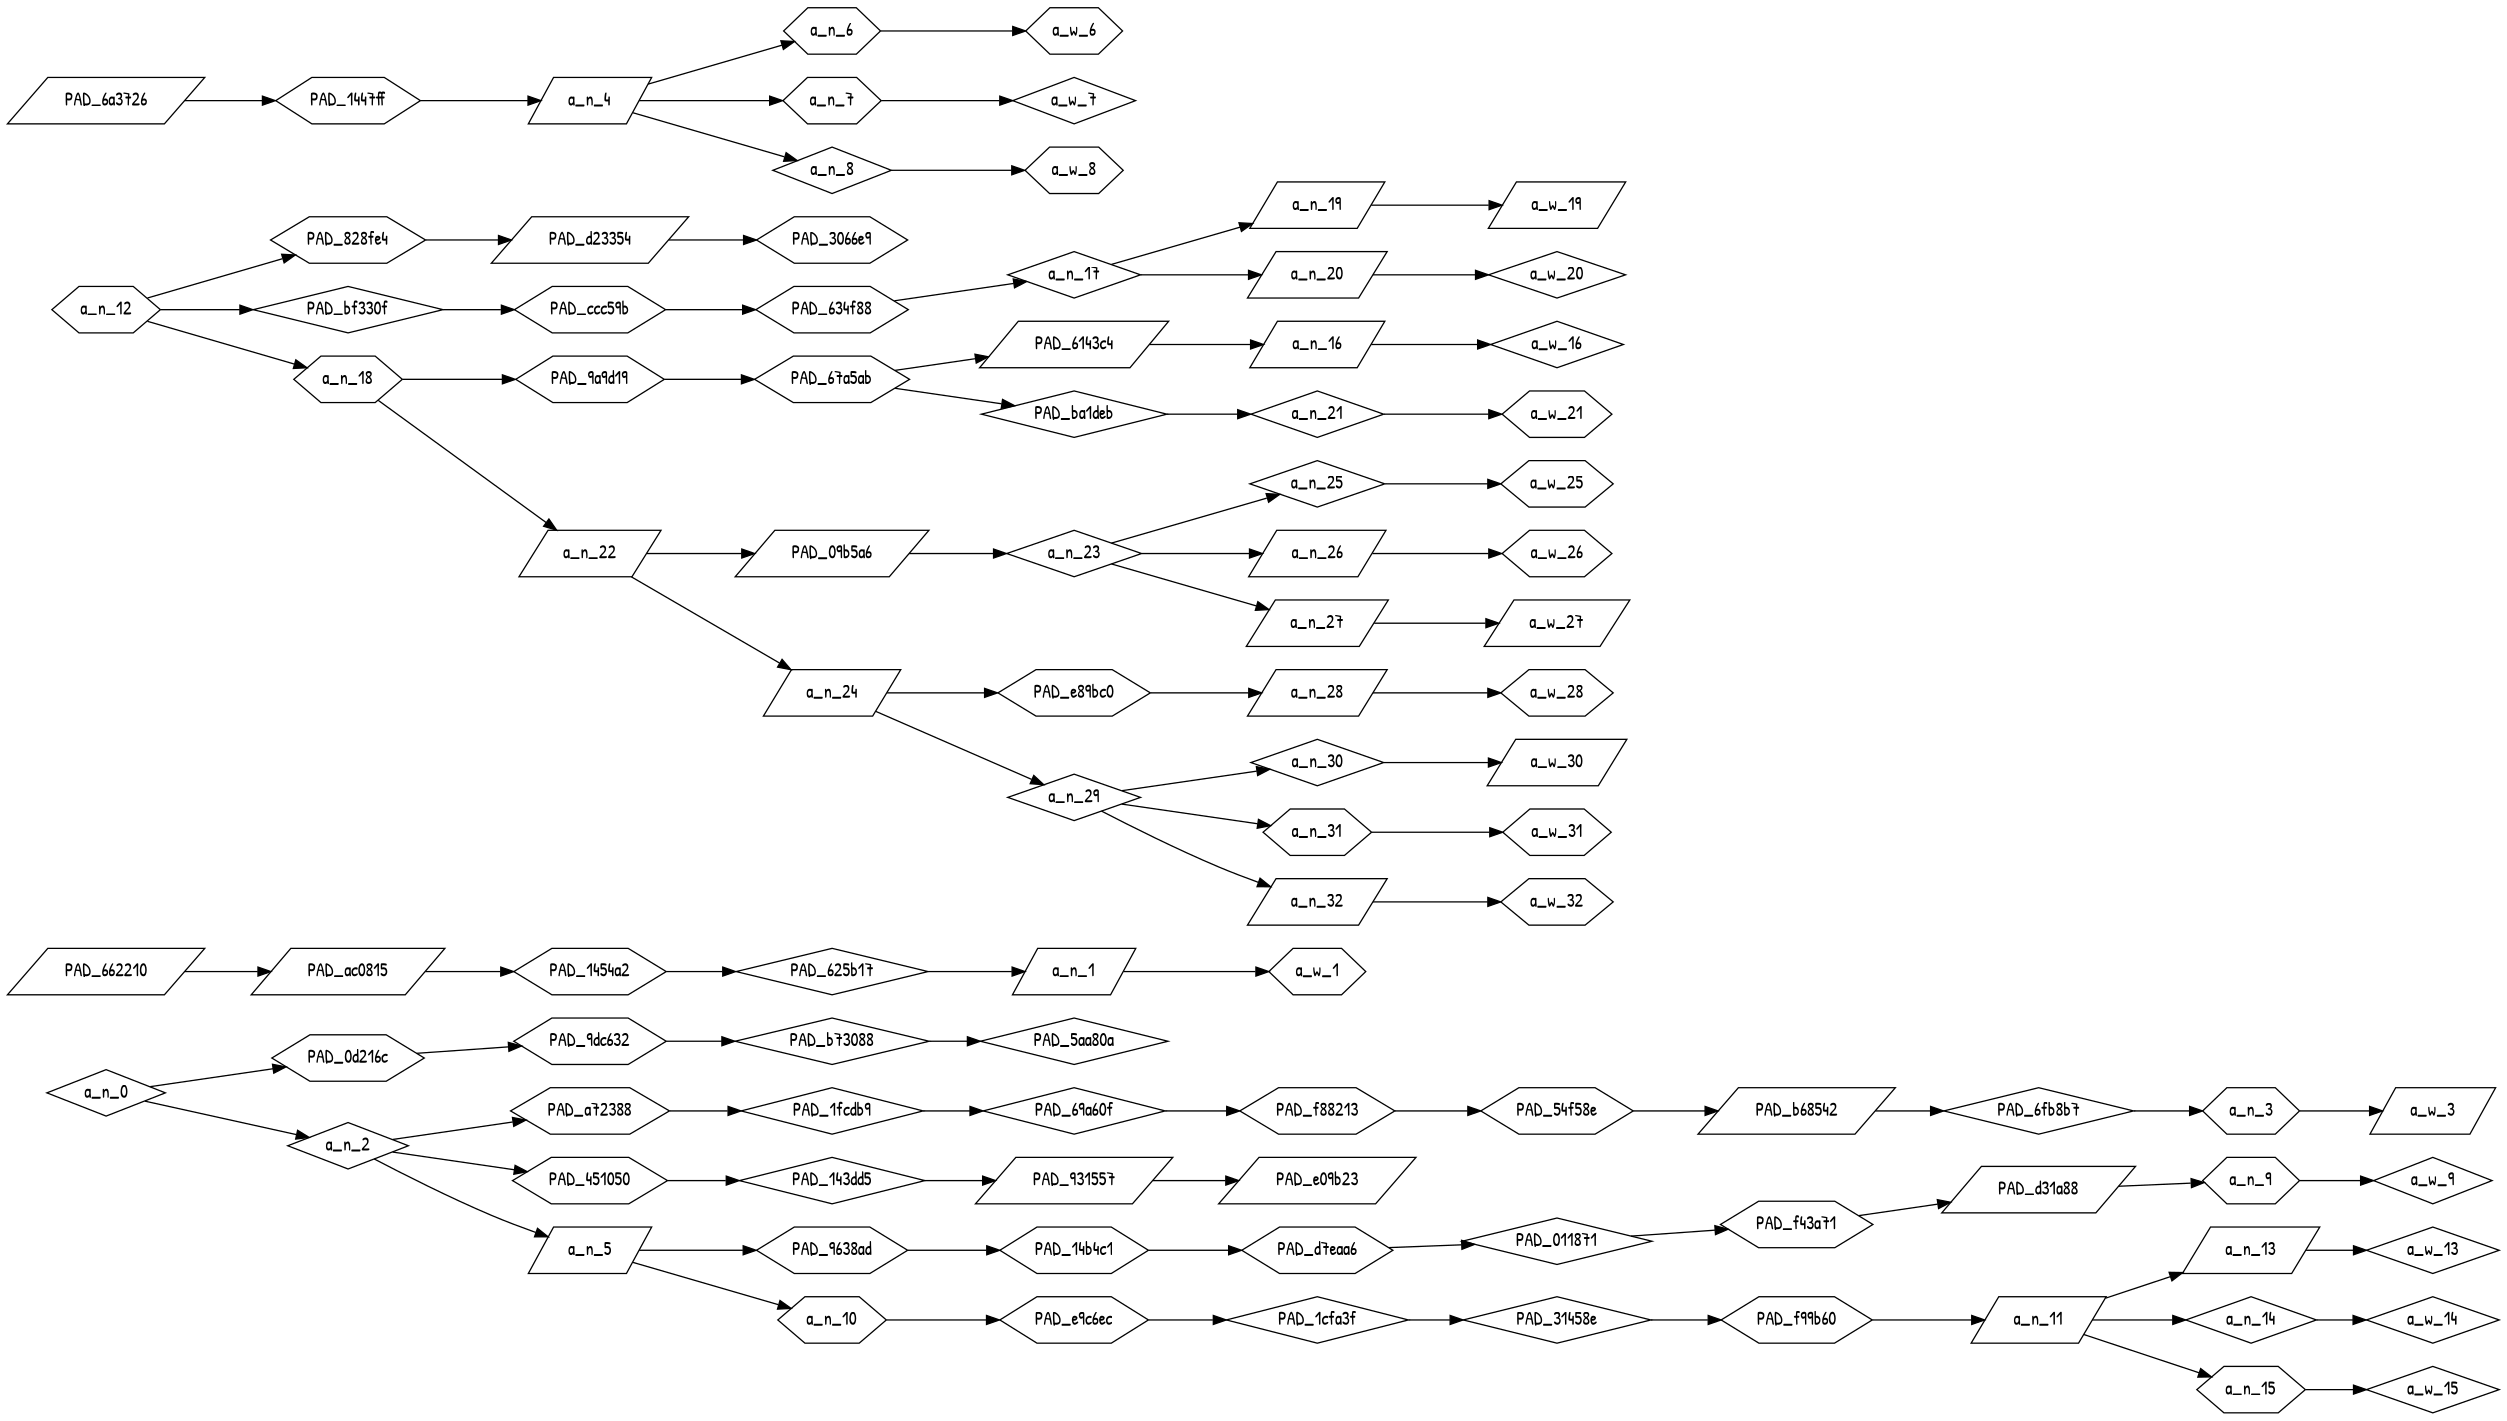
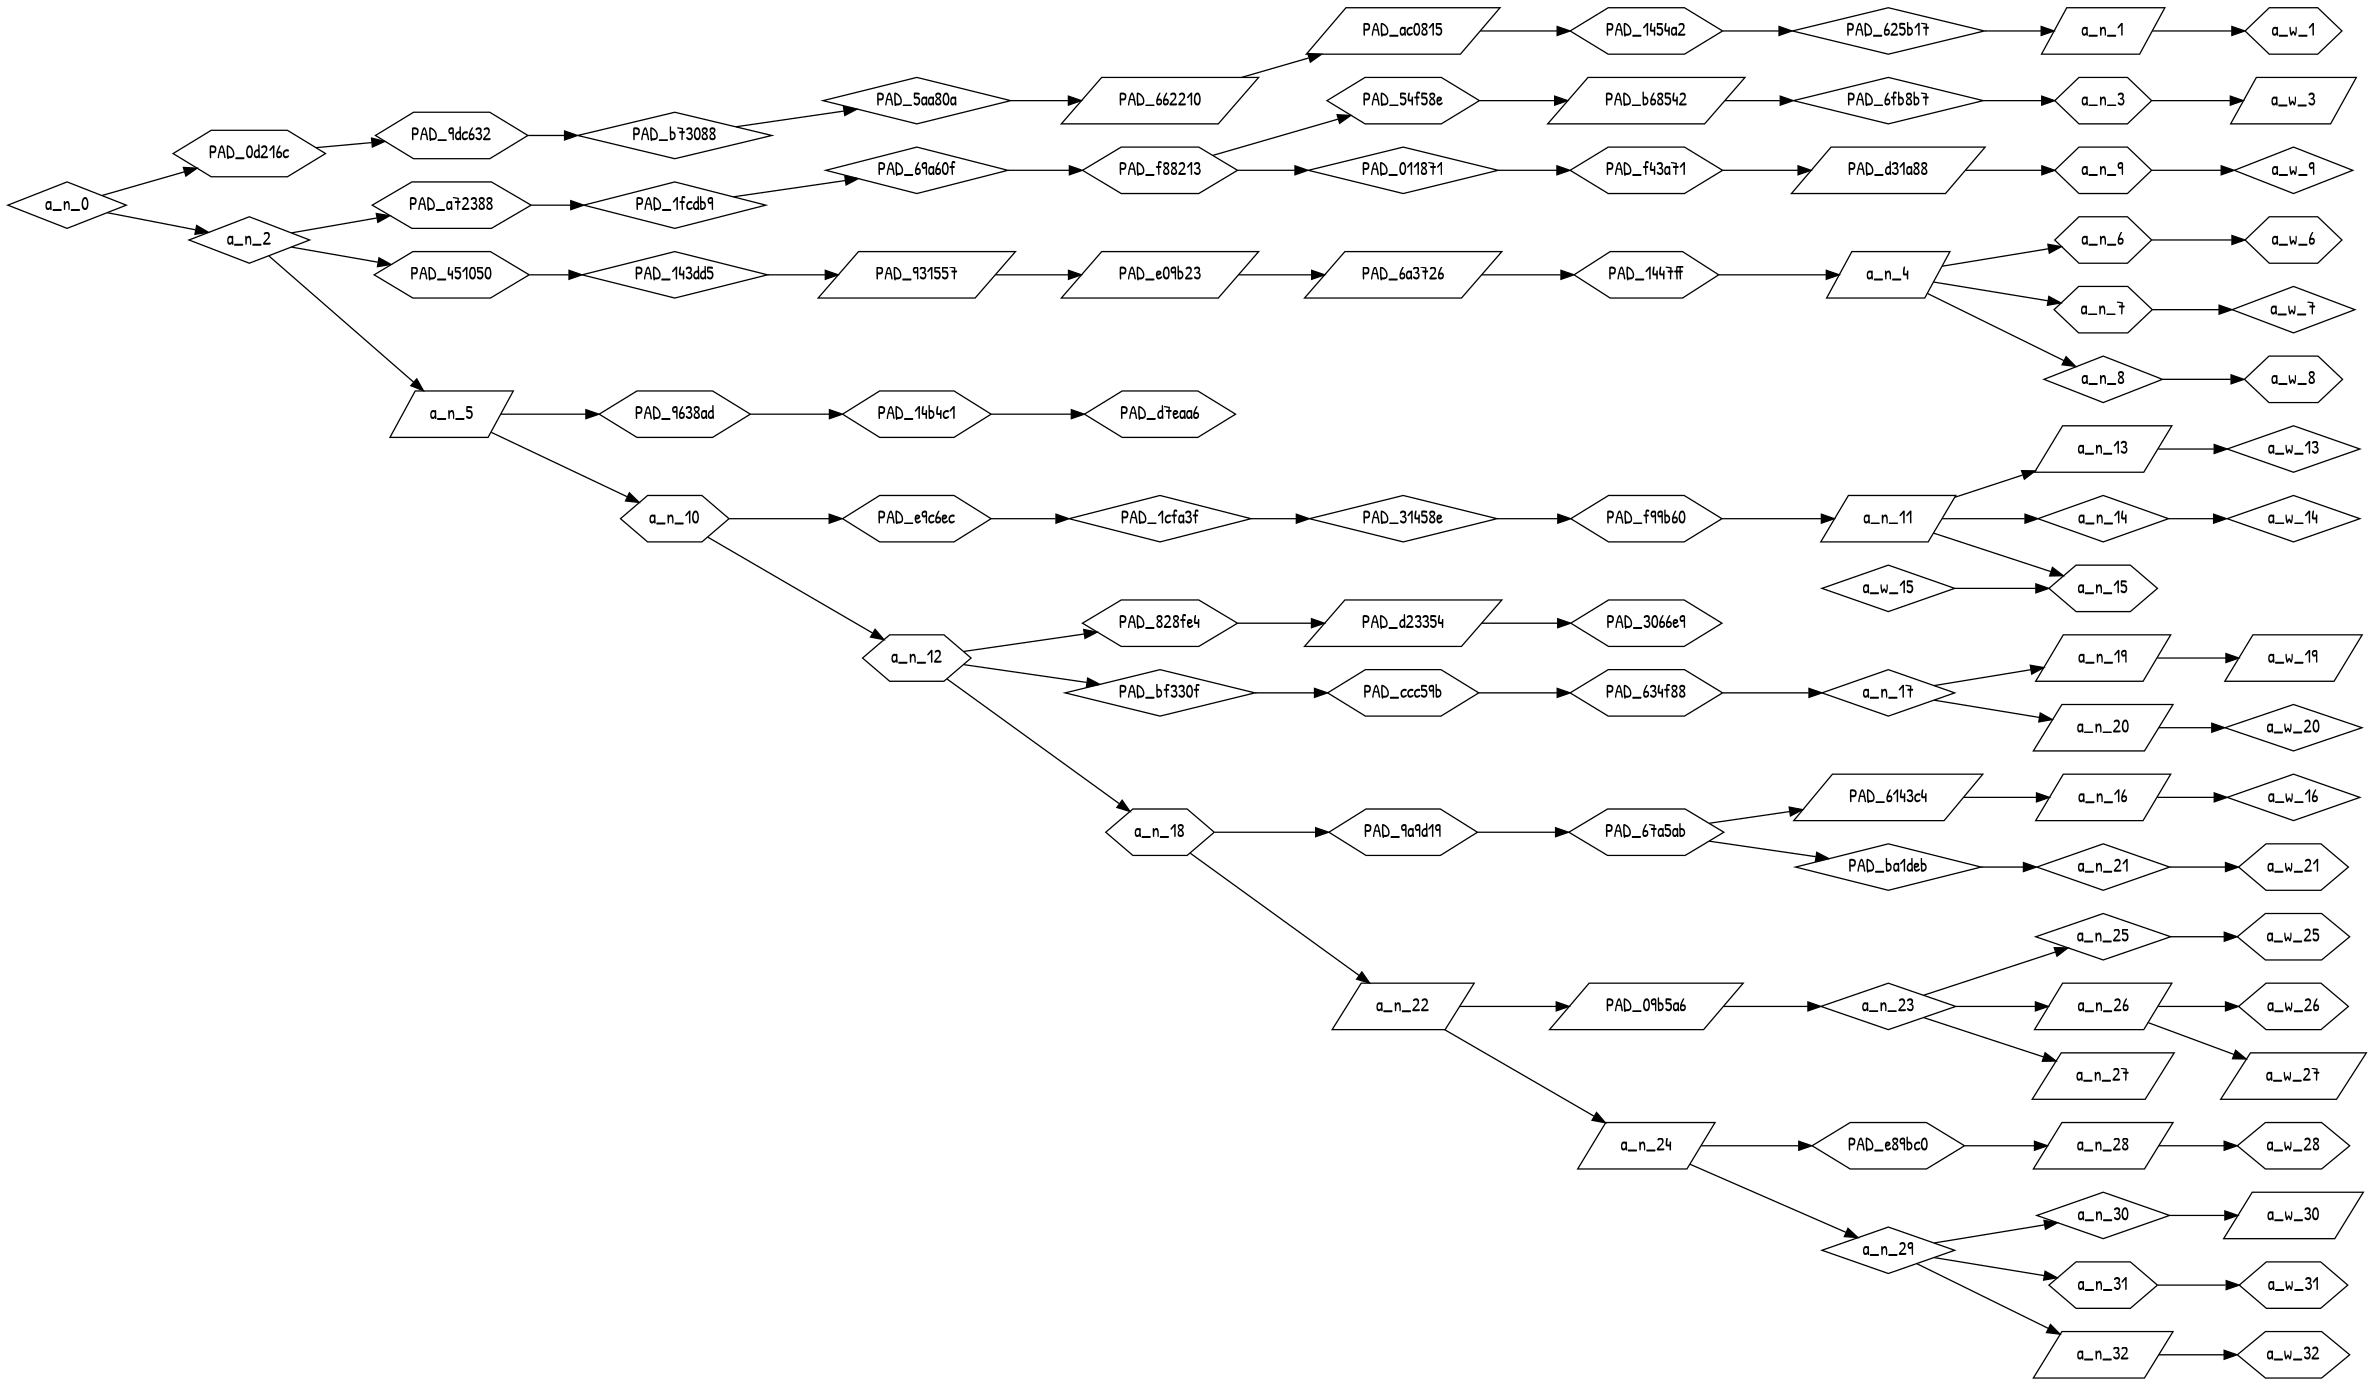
none -> (1039, 101)
none -> (1275, 275)
none -> (790, 585)
(1430, 623) -> (2191, 1039)
(1425, 1246) -> (1266, 170)
(2329, 1390) -> (1995, 588)
